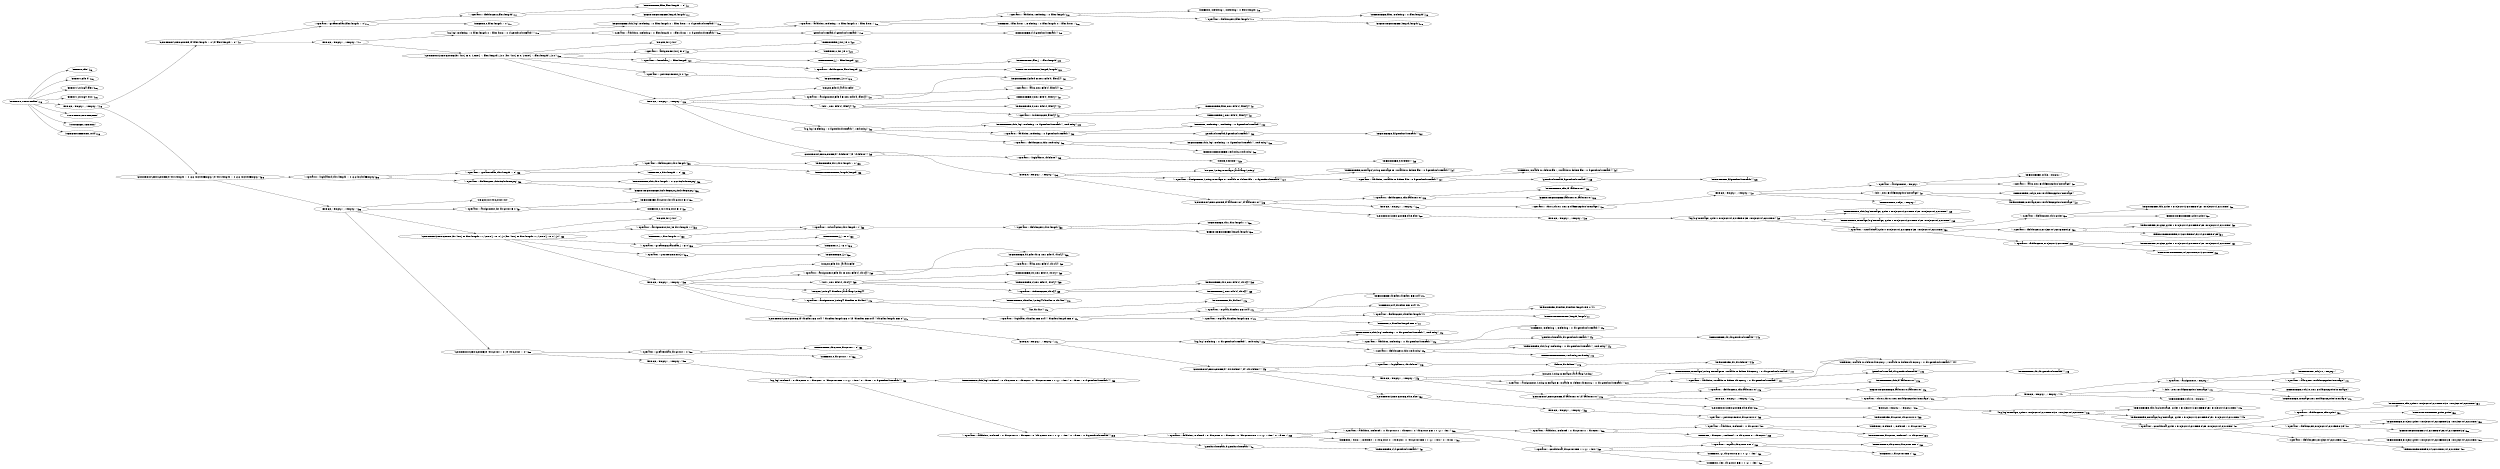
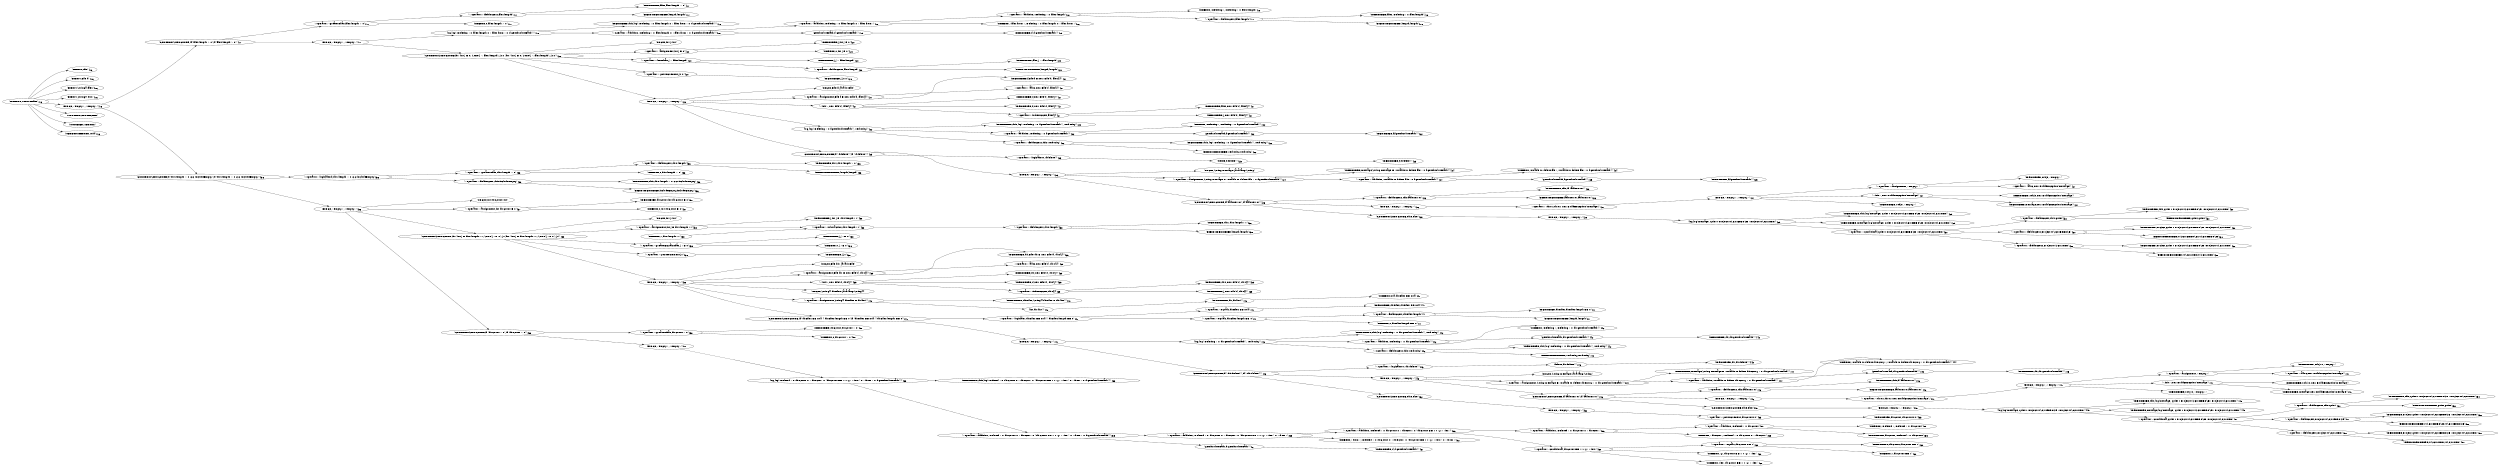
none -> (838, 218)
(1316, 307) -> (1311, 298)
